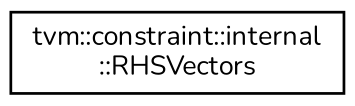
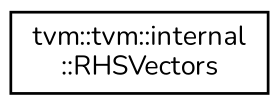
(177, 53) -> (139, 53)
